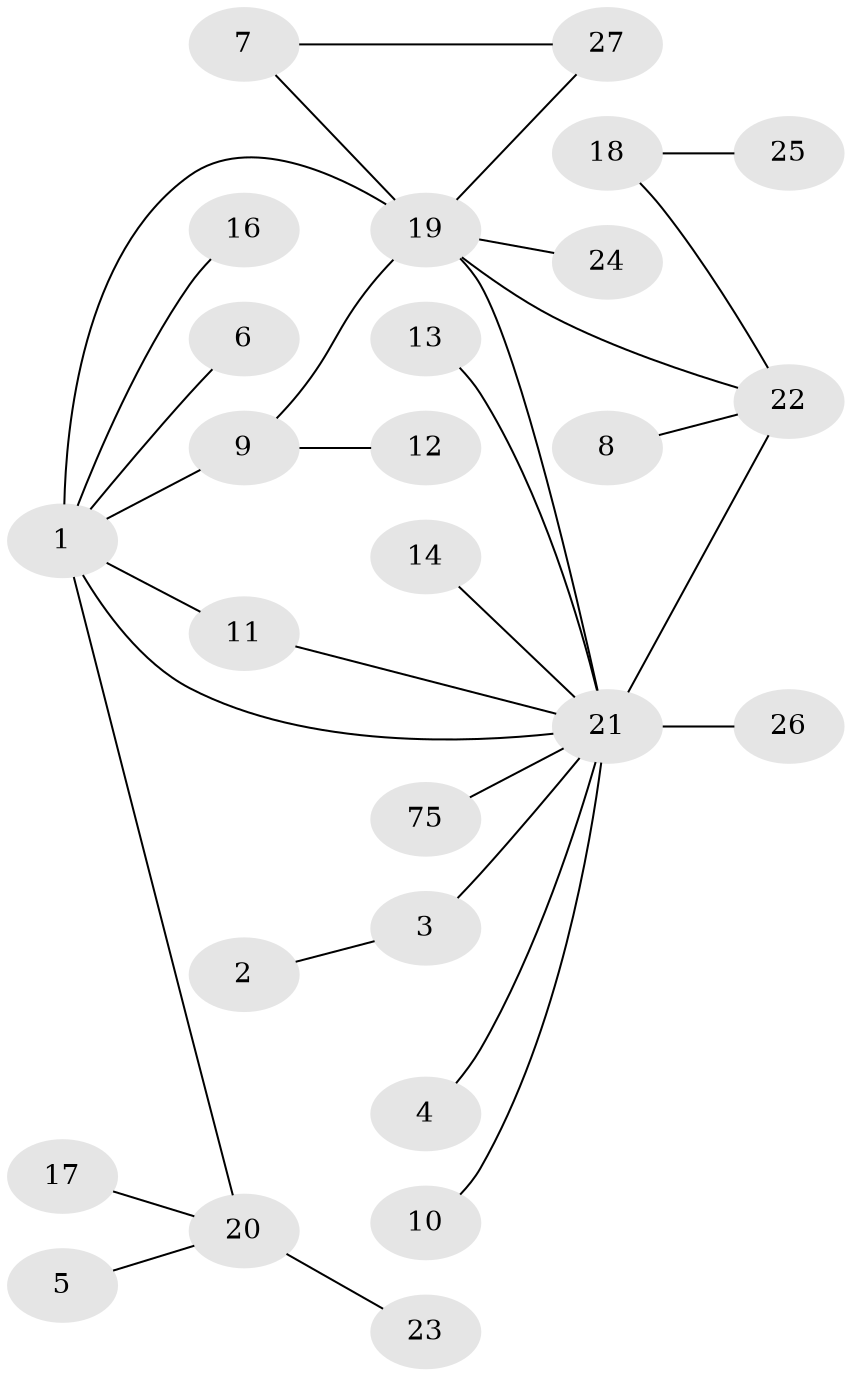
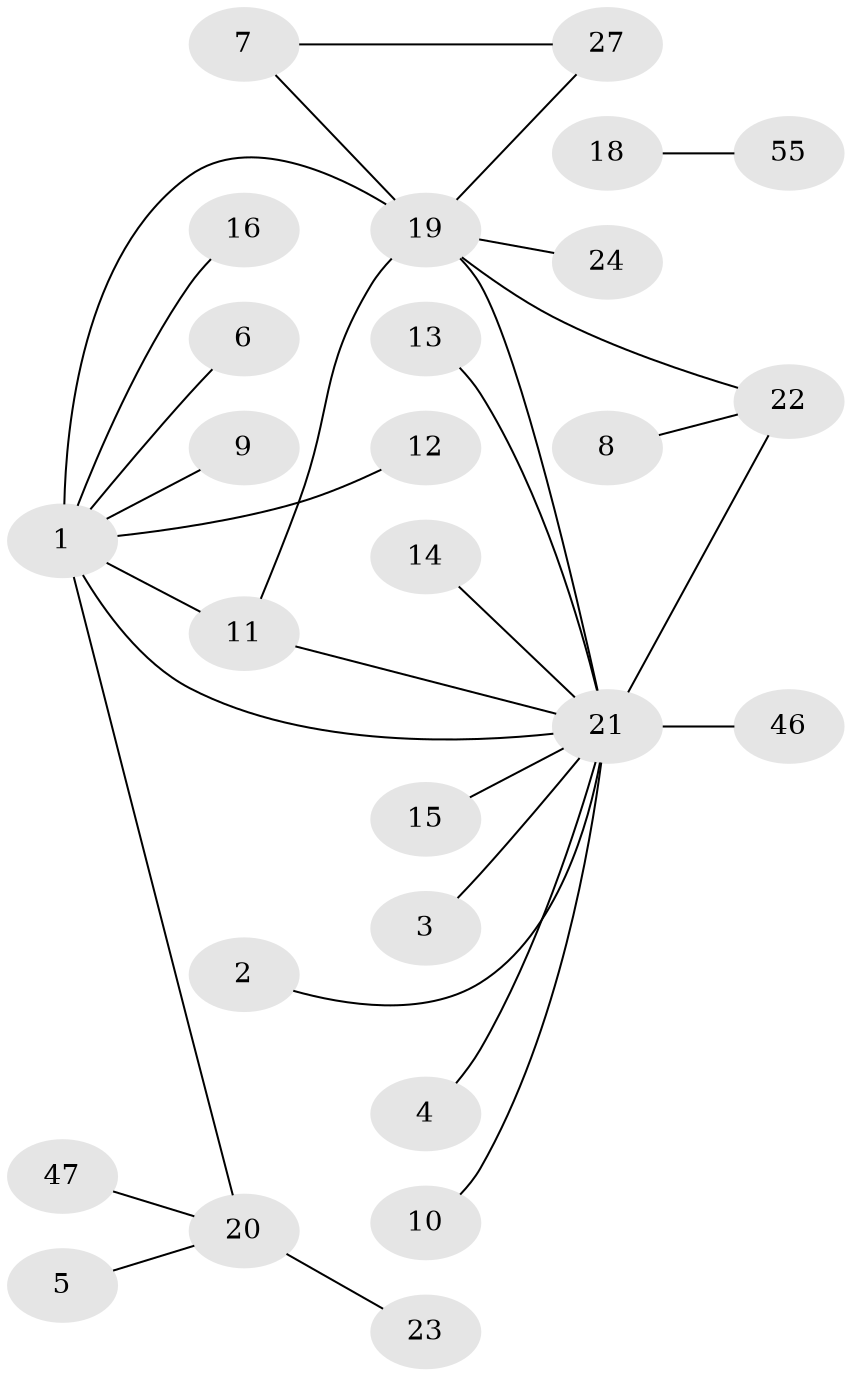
(789, 153) -> (789, 153)
(709, 272) -> none
(335, 339) -> (321, 425)
(335, 448) -> (252, 514)
(789, 726) -> (789, 726)
(426, 819) -> (426, 819)
(335, 951) -> (506, 963)
(63, 1177) -> (63, 1177)
